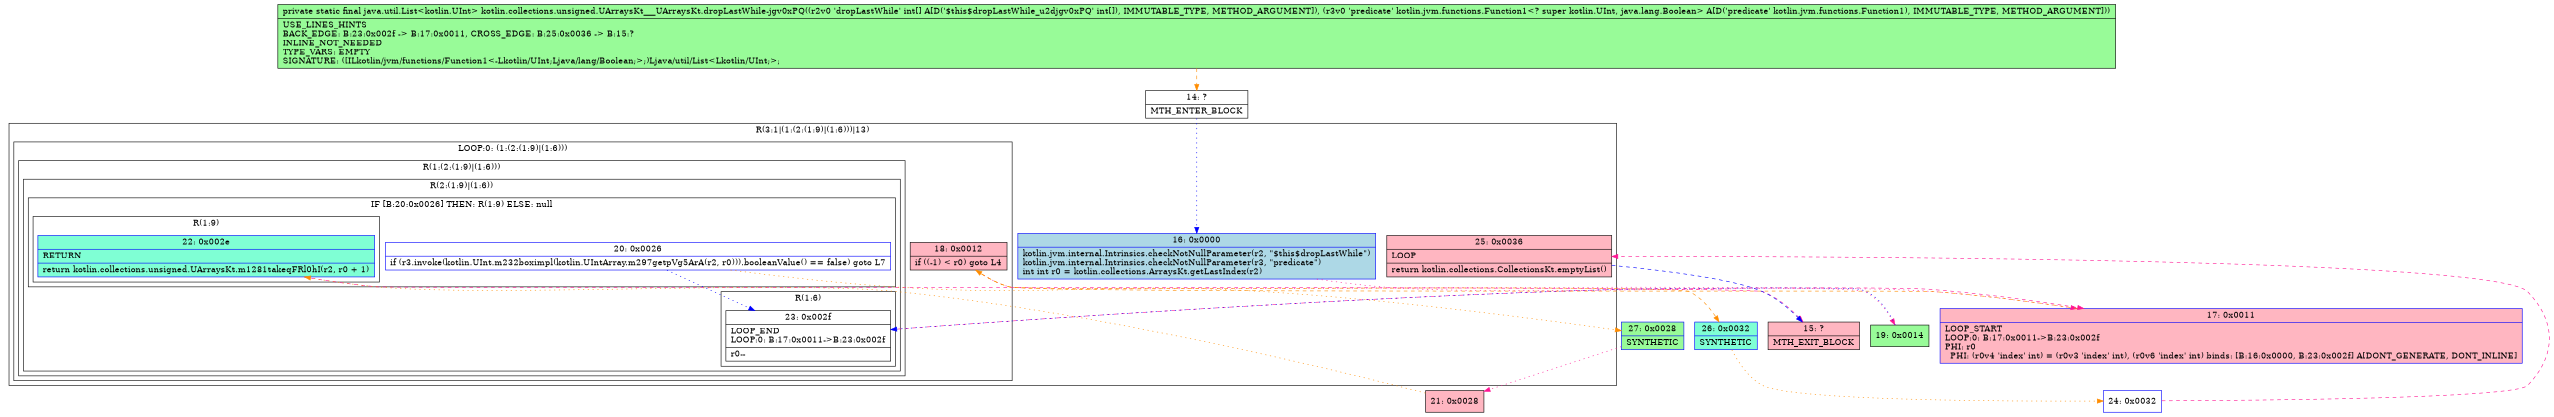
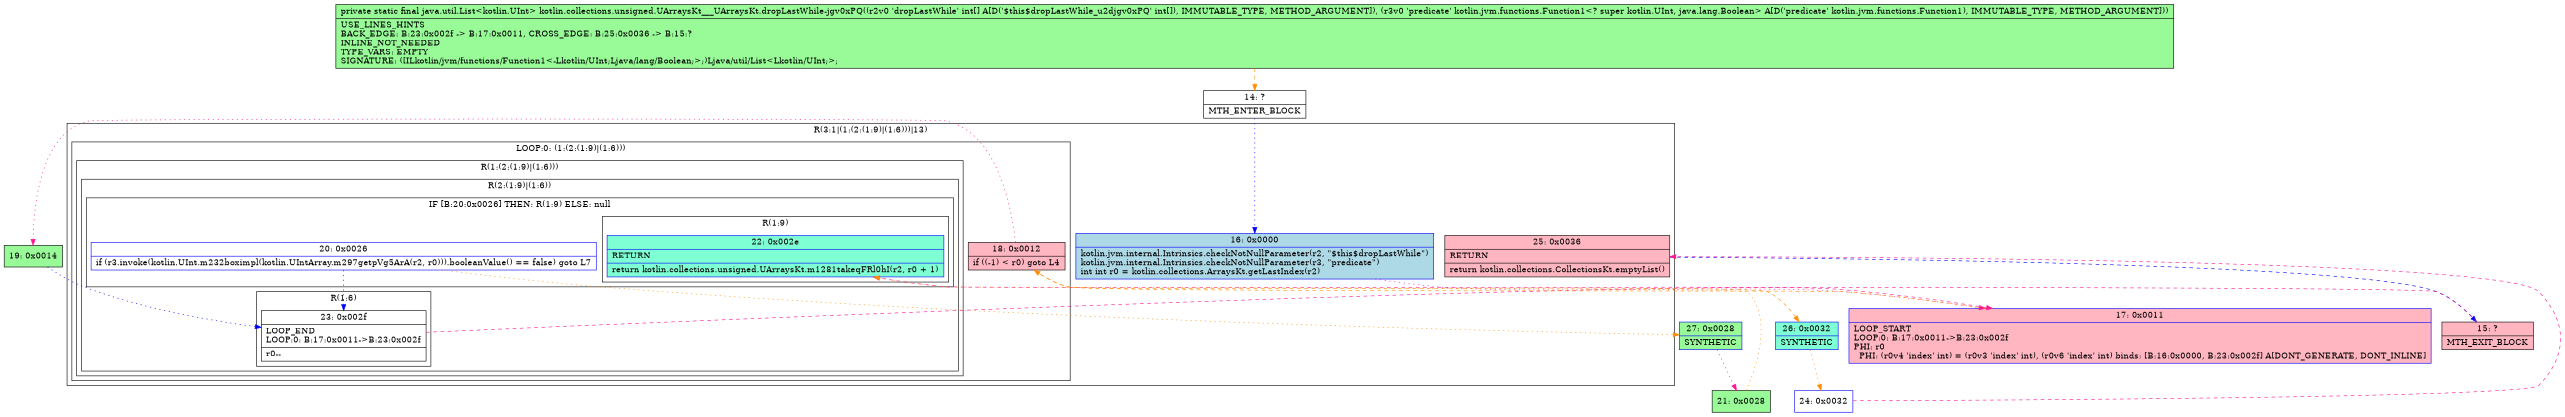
(1404, 256) -> (1469, 256)
(1055, 287) -> (1884, 287)
(1455, 401) -> (1741, 401)
